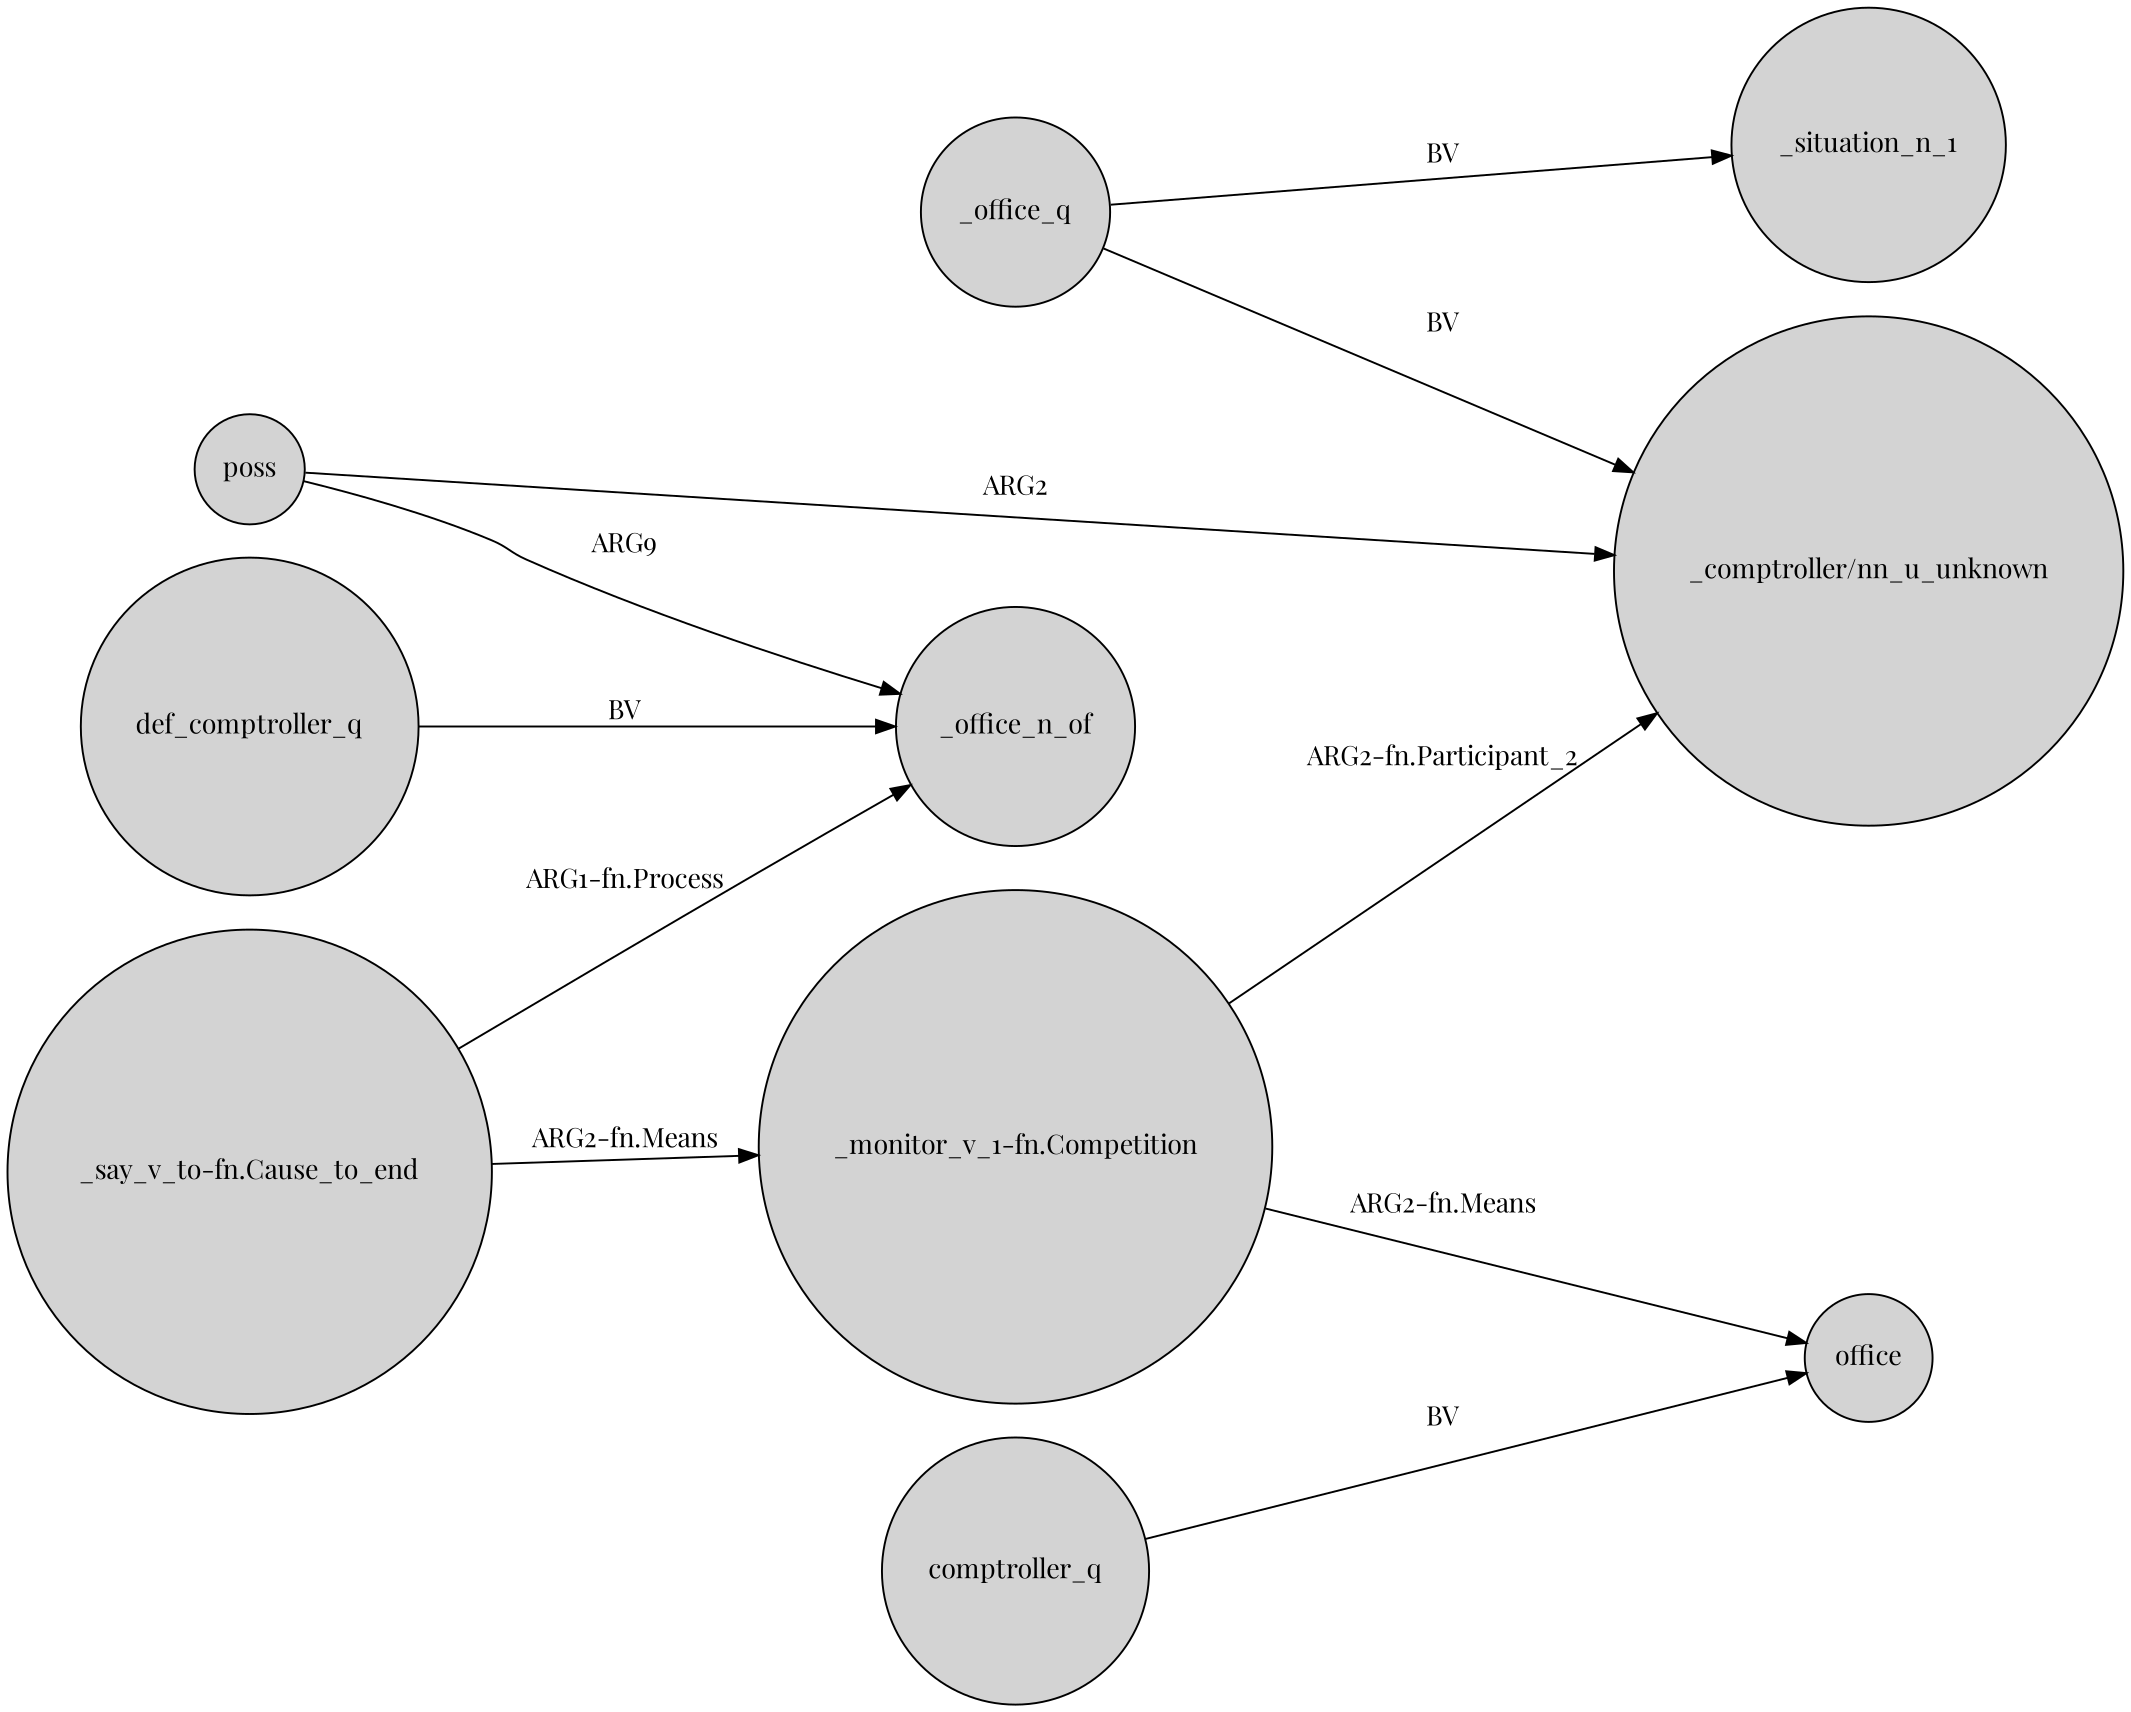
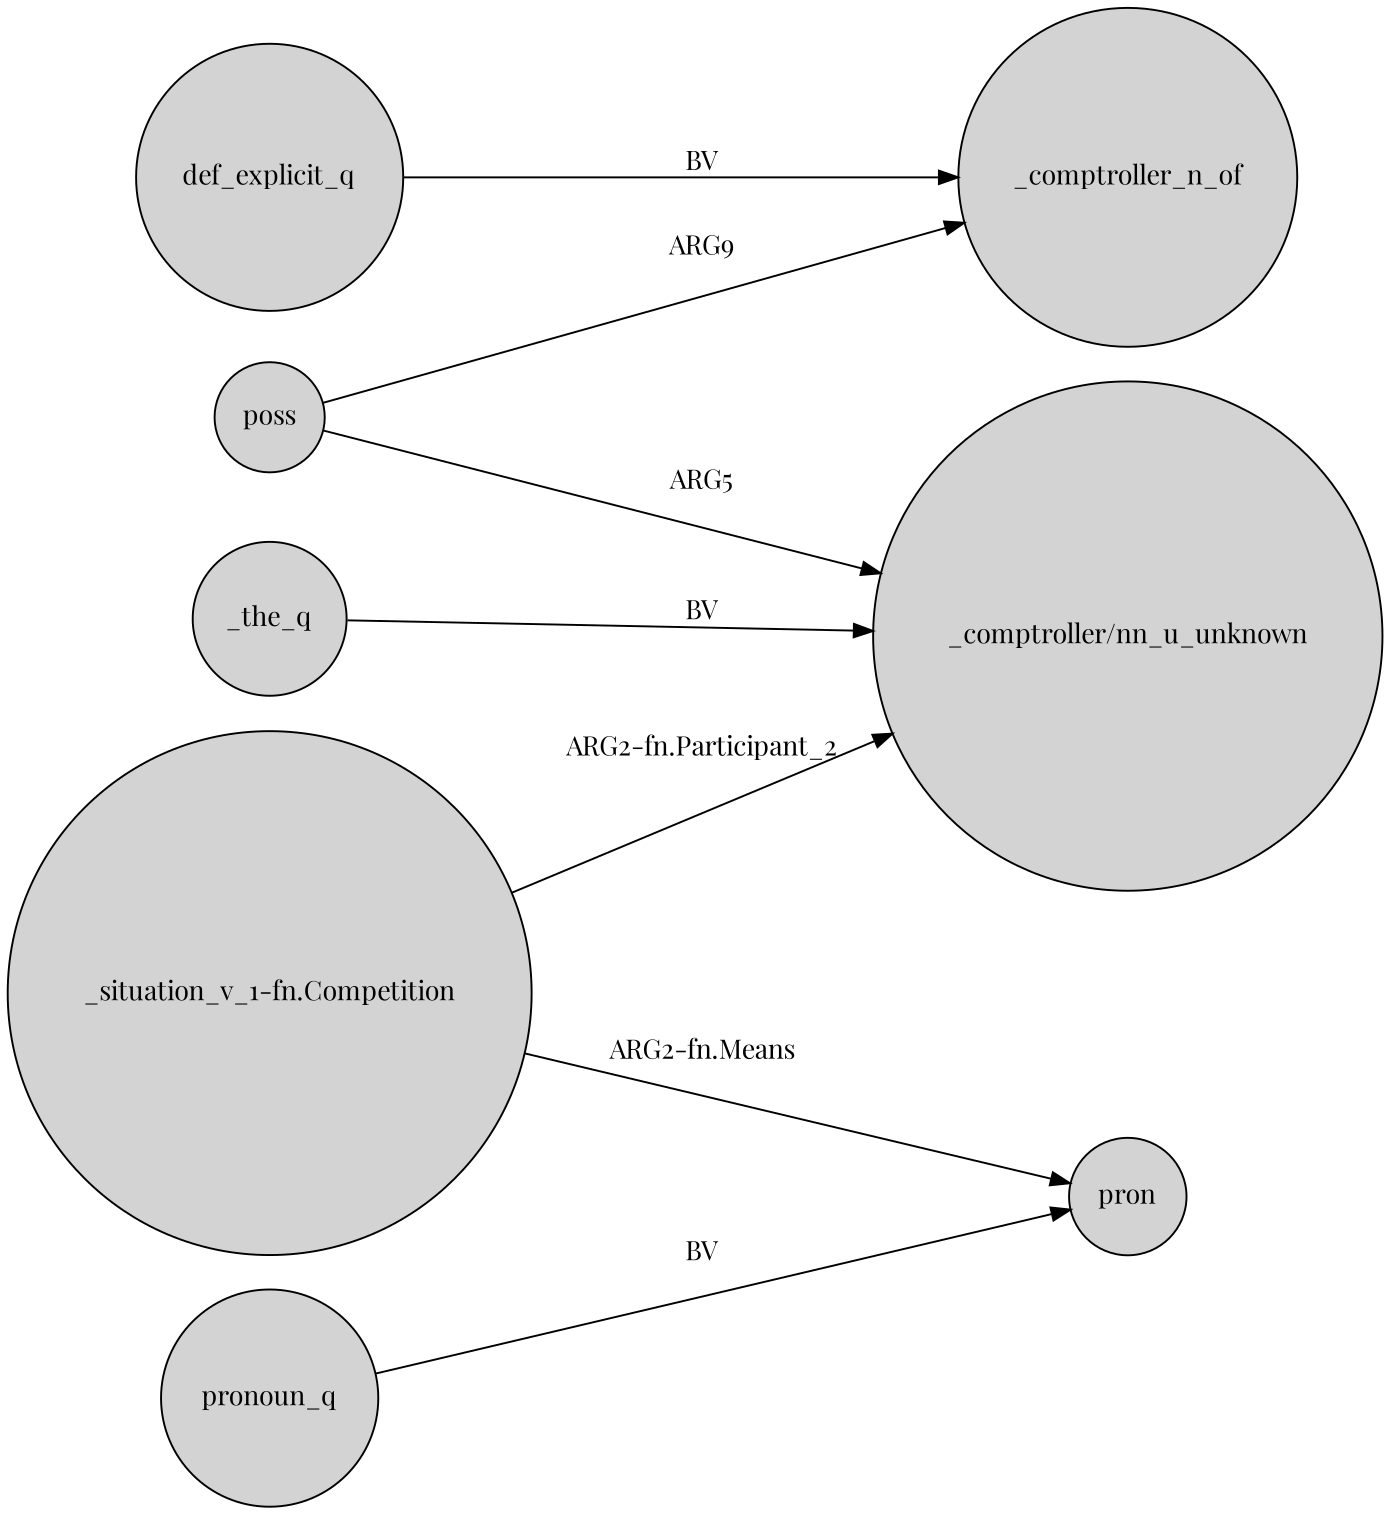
(1869, 145) -> none
(1016, 212) -> (270, 619)
(1016, 488) -> (702, 482)
(250, 727) -> (270, 177)
(1016, 727) -> (1128, 177)
(1016, 1147) -> (270, 993)
(250, 1172) -> none
(1869, 1358) -> (1128, 1197)
(1016, 1571) -> (270, 1398)
